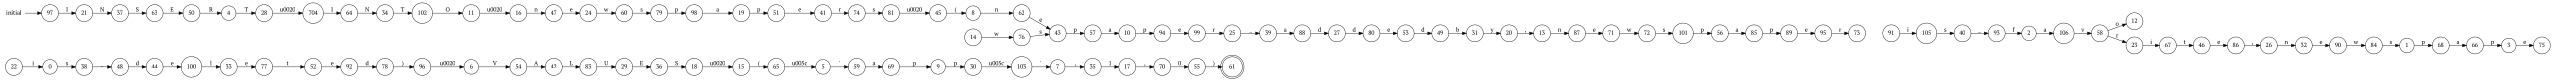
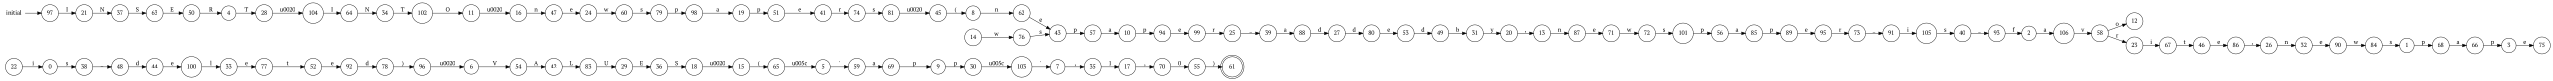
(313, 13) -> (313, 13)
none -> (1872, 33)
